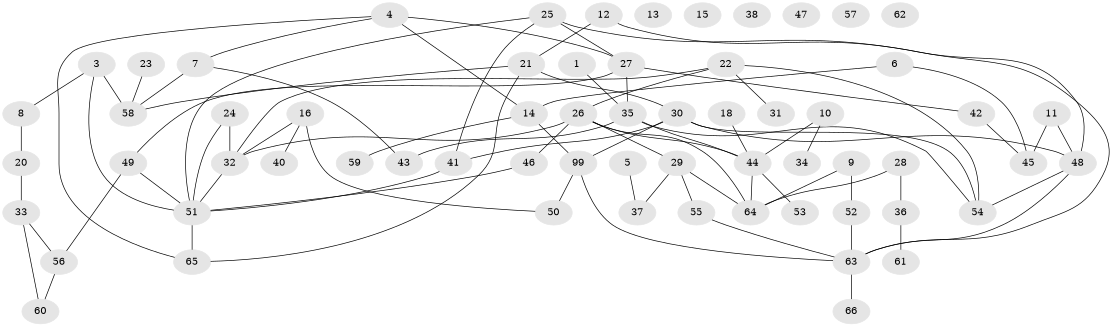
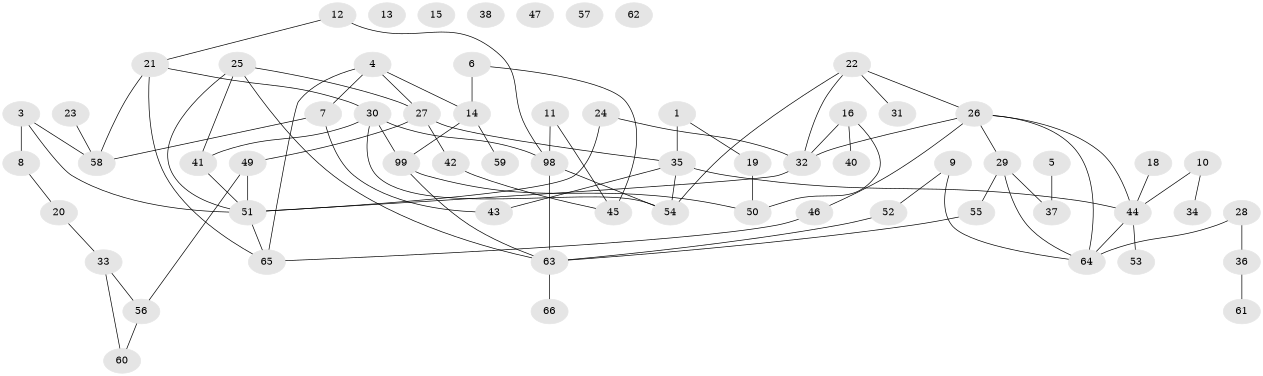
none -> (753, 163)
(1078, 163) -> (550, 163)
(400, 188) -> (543, 247)
